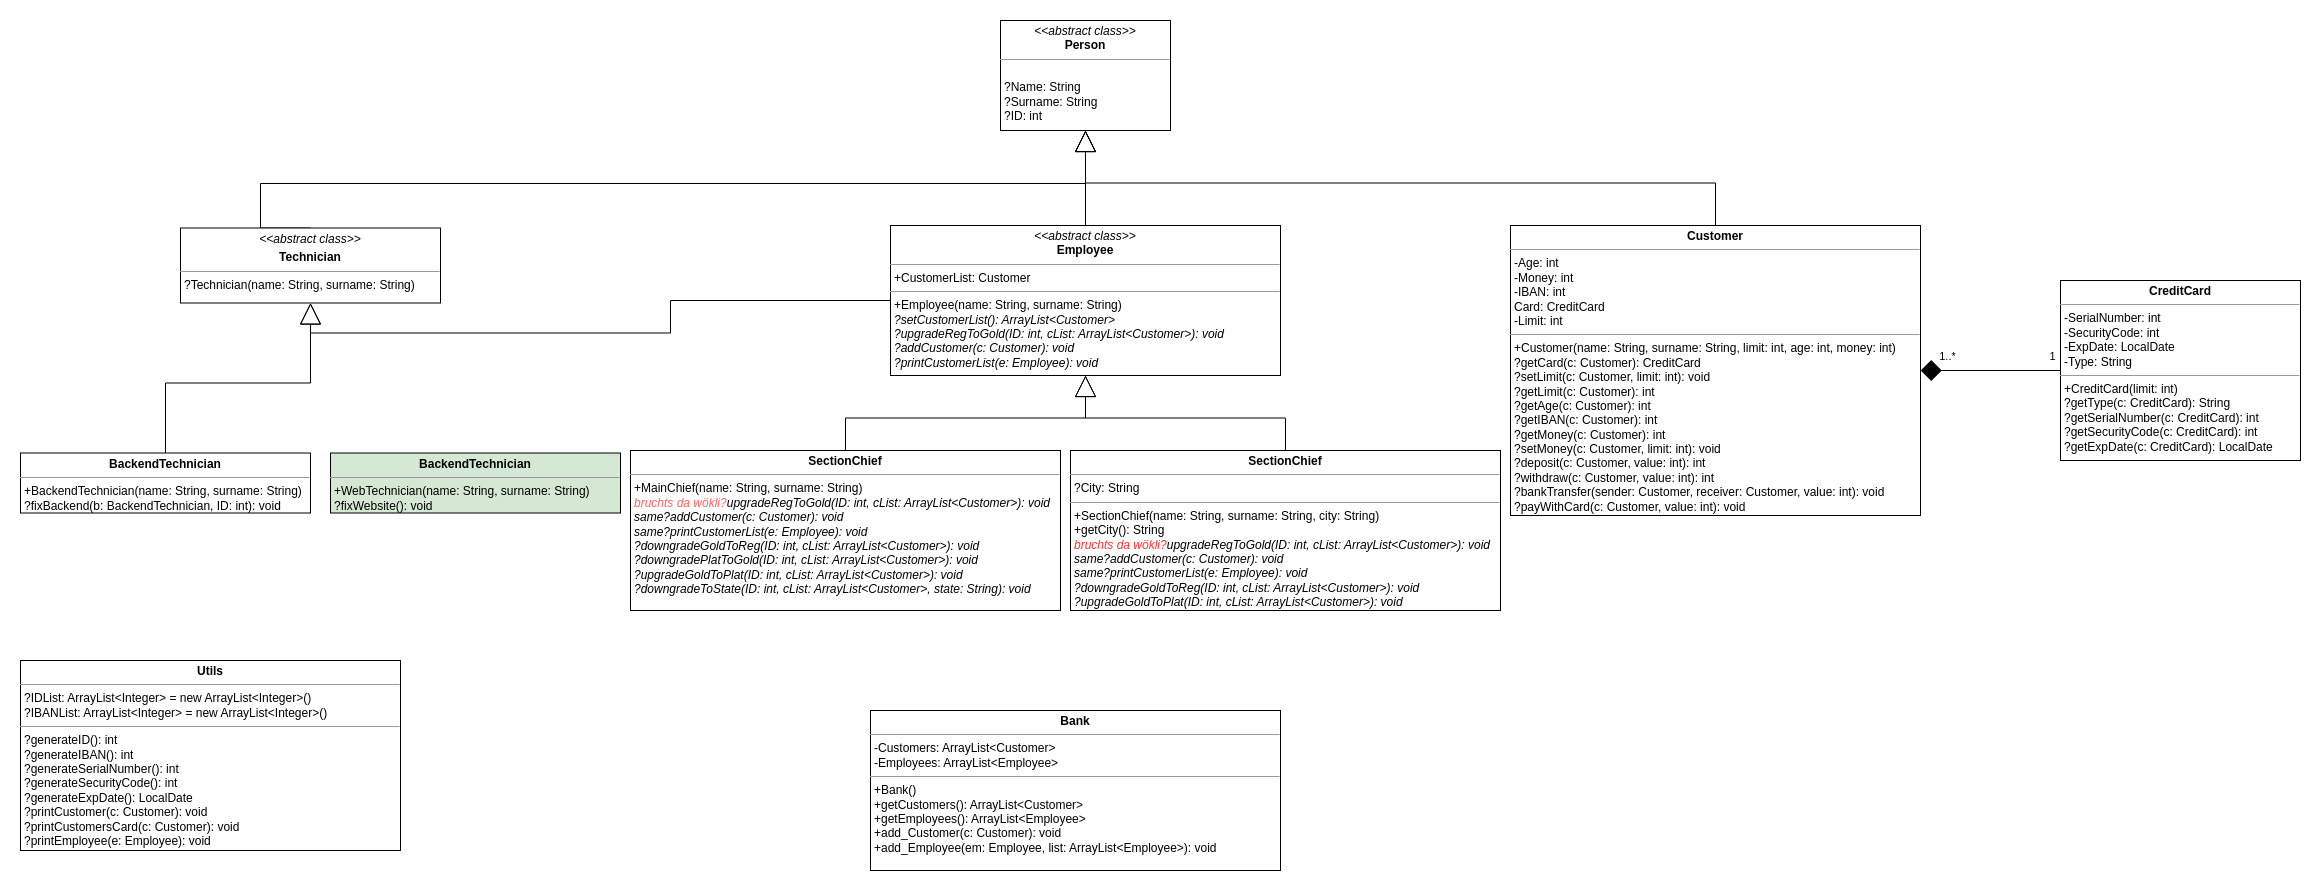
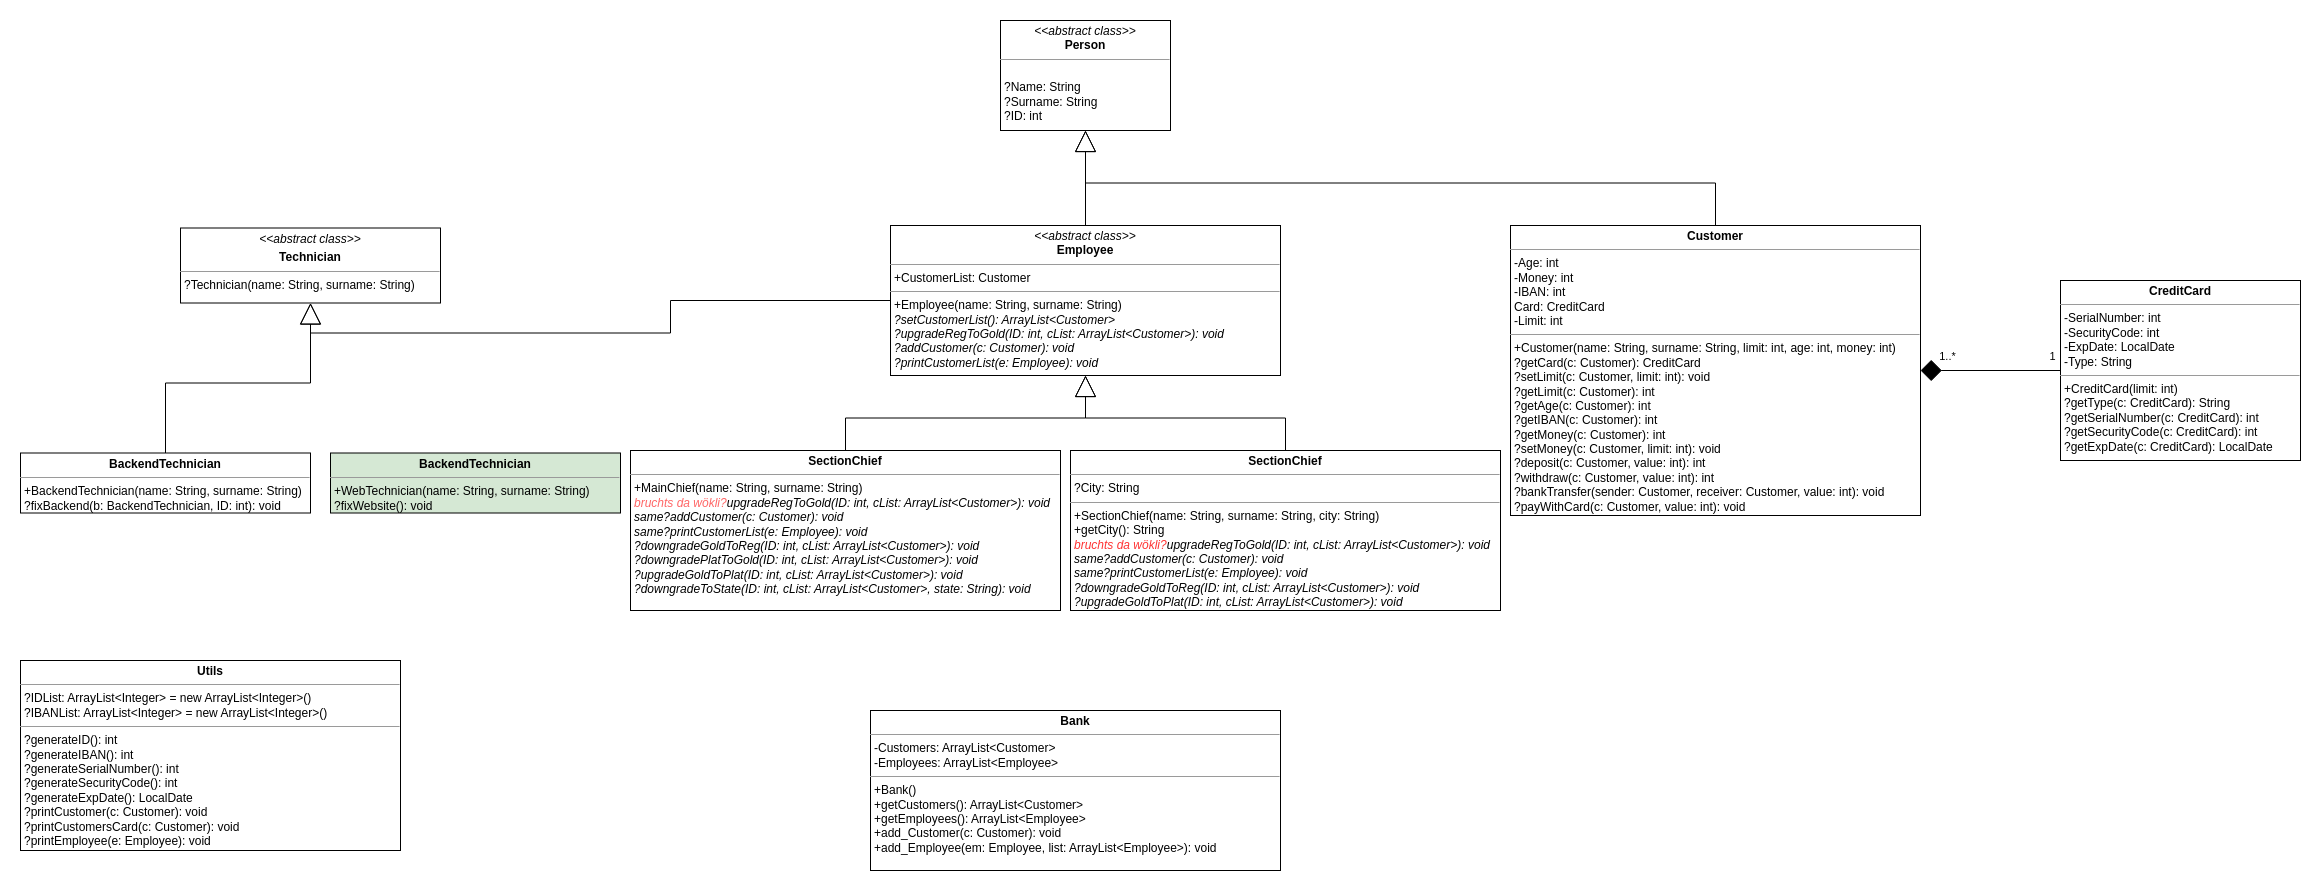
(649, 184) -> none
